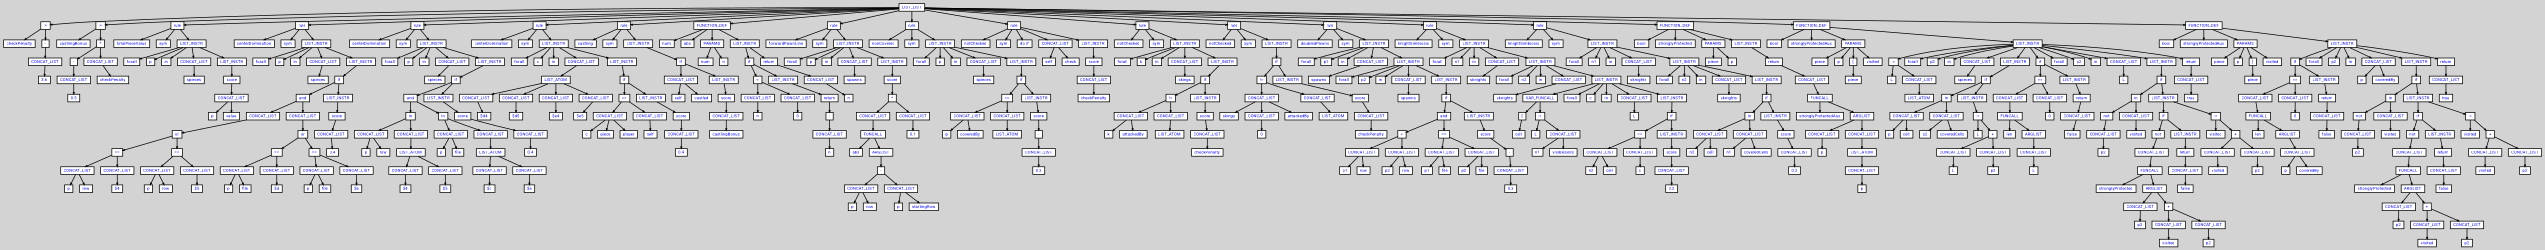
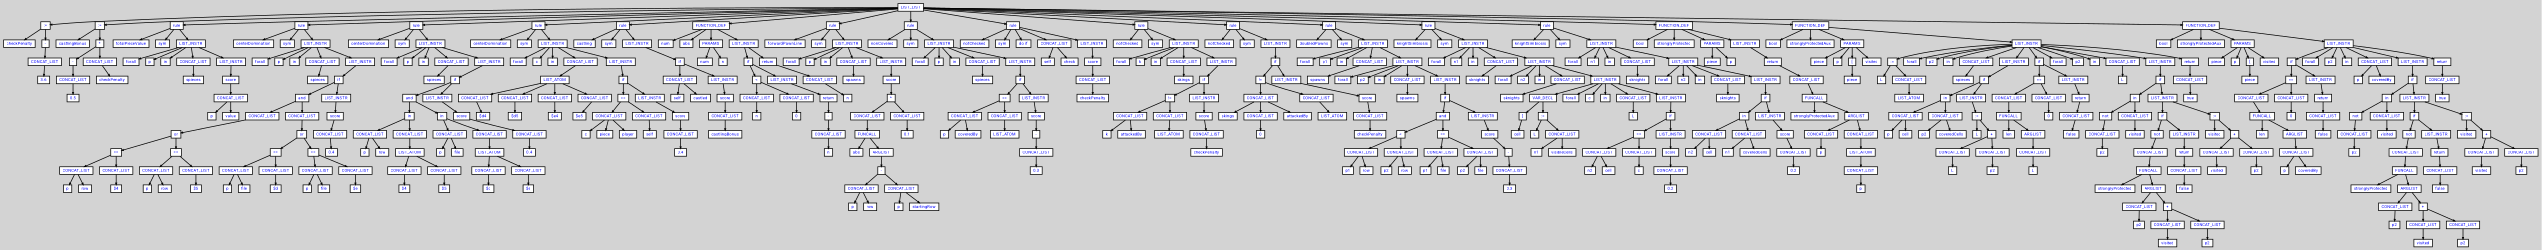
(1540, 98) -> (1543, 98)
